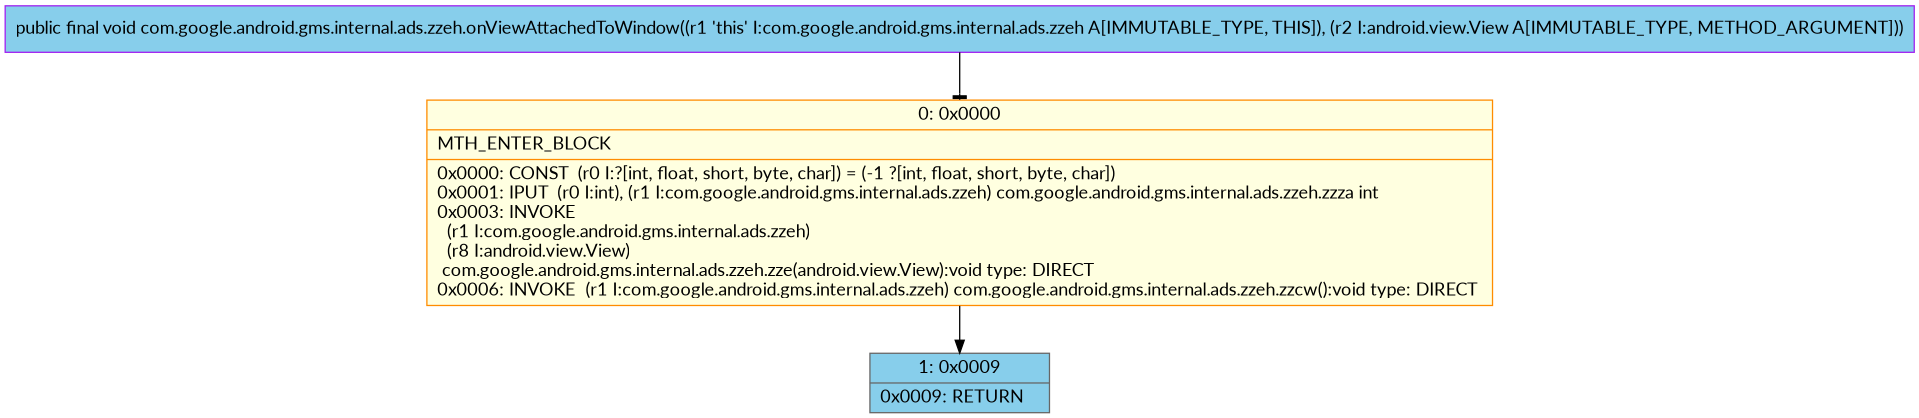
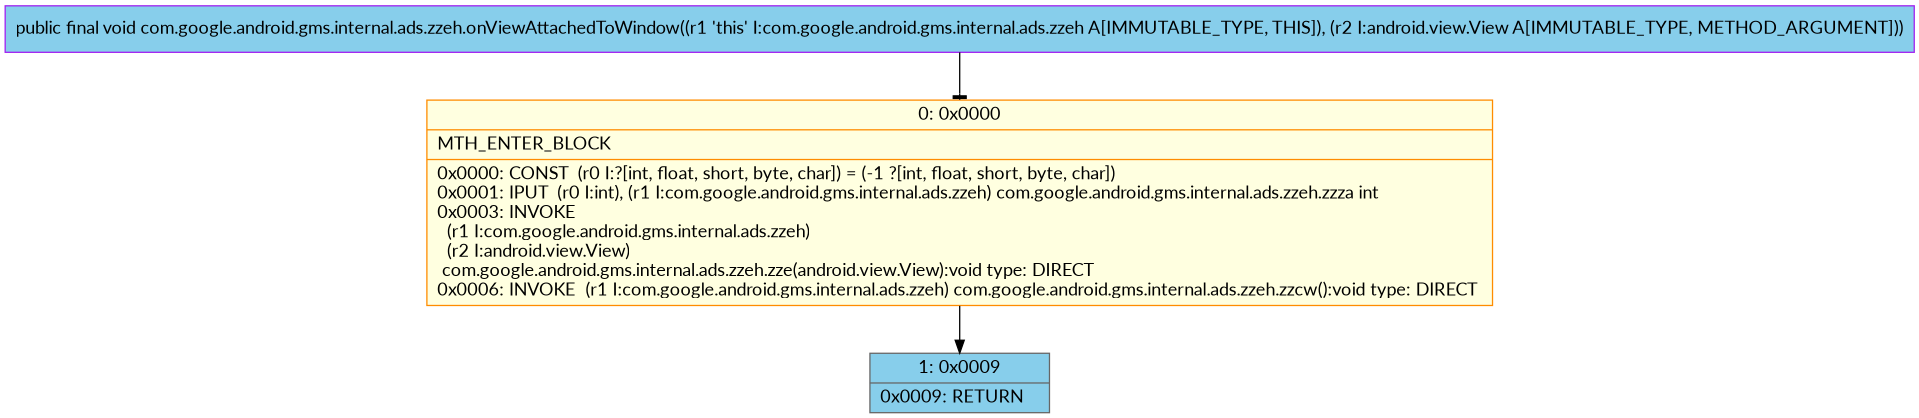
(534, 251) -> (534, 251)
